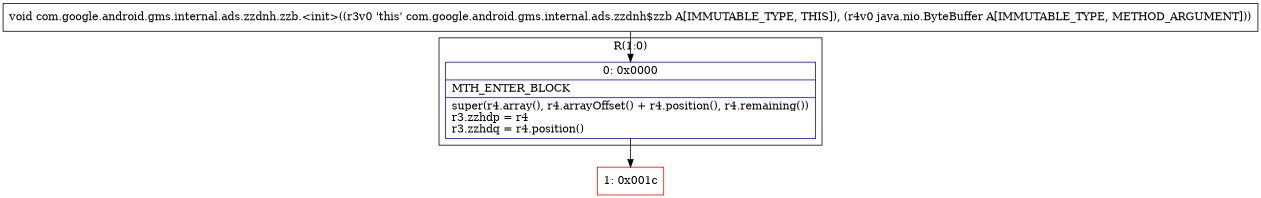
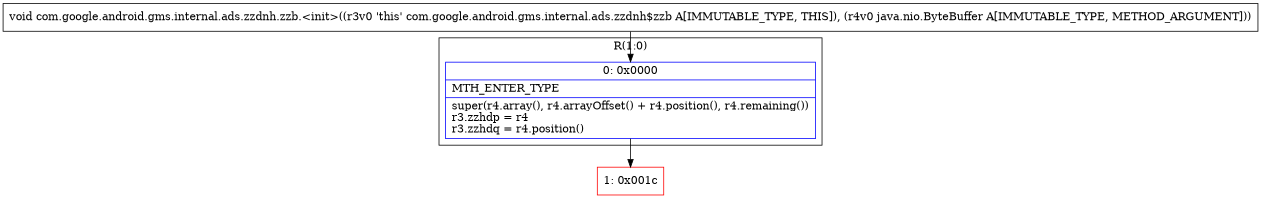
(511, 88) -> (506, 88)
